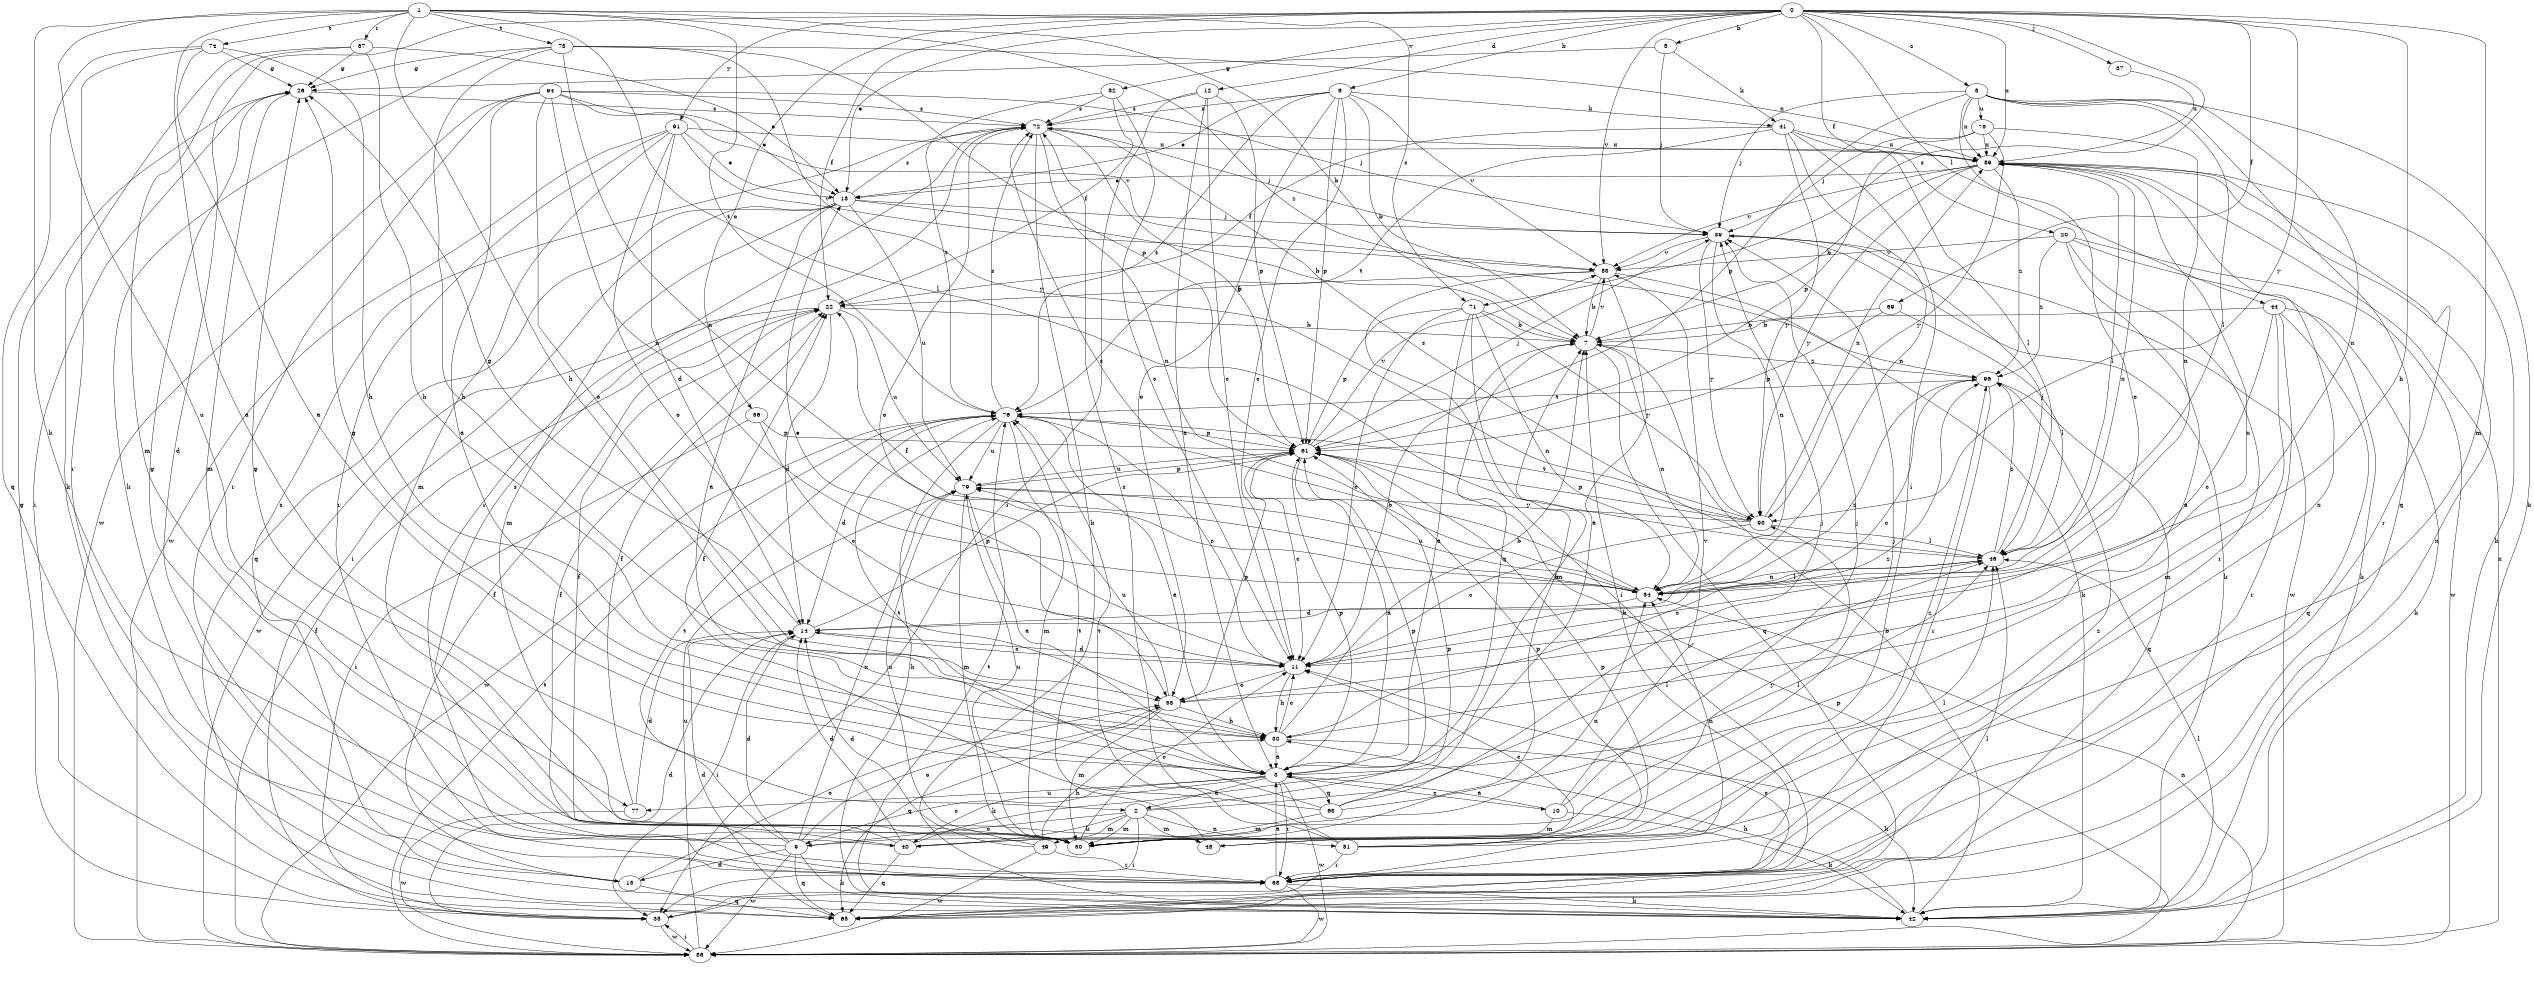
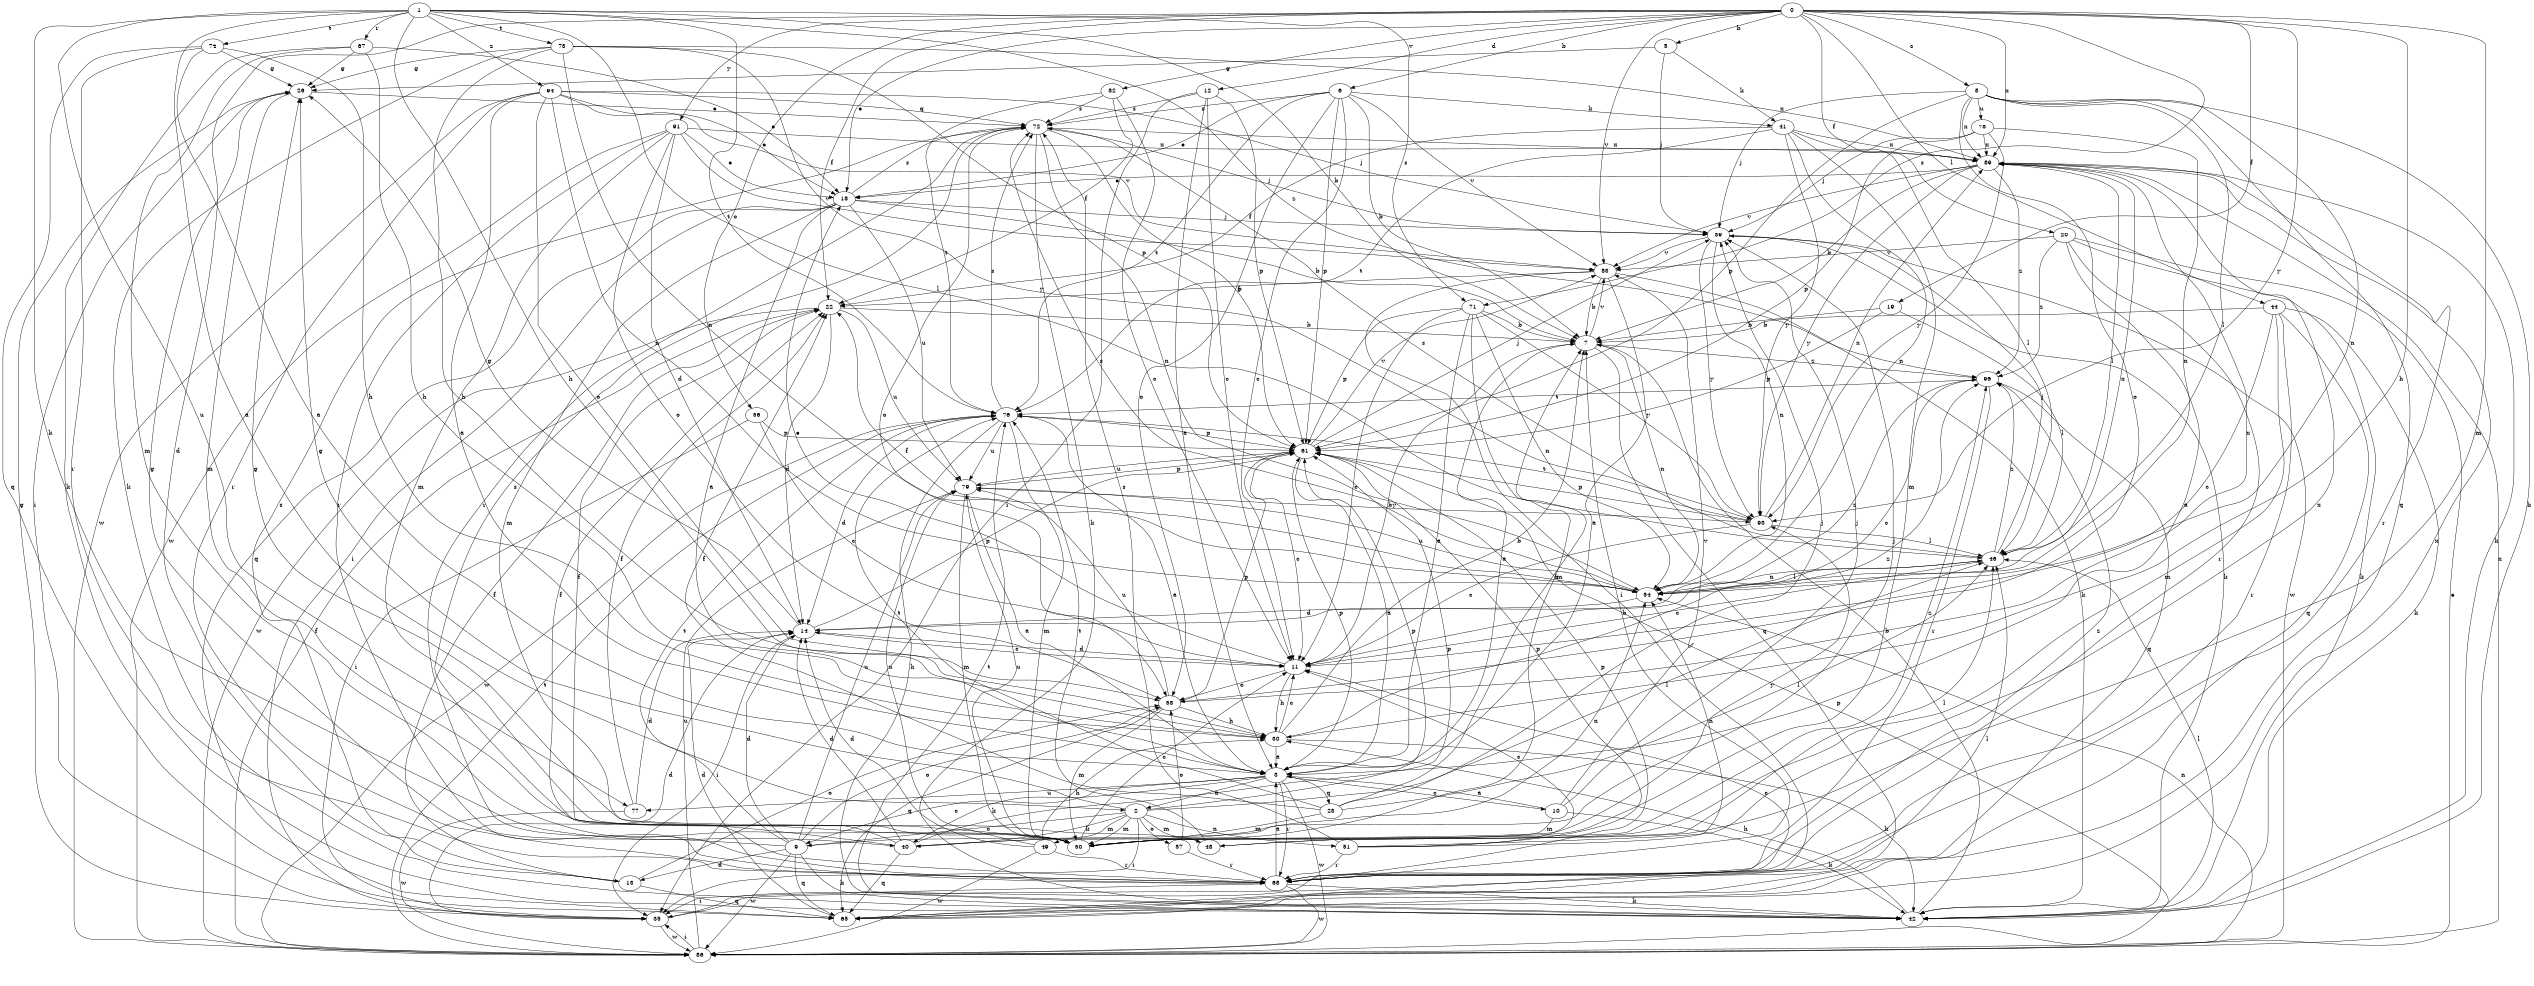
none -> (483, 50)
(2120, 69) -> none
(715, 109) -> (715, 109)
(922, 109) -> (922, 109)
(1891, 307) -> (1891, 307)
(1911, 487) -> (1911, 487)
(1346, 500) -> (1361, 507)
(1182, 507) -> none
(1504, 559) -> (1504, 559)
(2453, 595) -> (2453, 595)
(603, 650) -> (507, 660)
(866, 667) -> (866, 667)
(1098, 685) -> none
(1331, 811) -> (1331, 811)
none -> (1179, 847)
none -> (965, 890)
